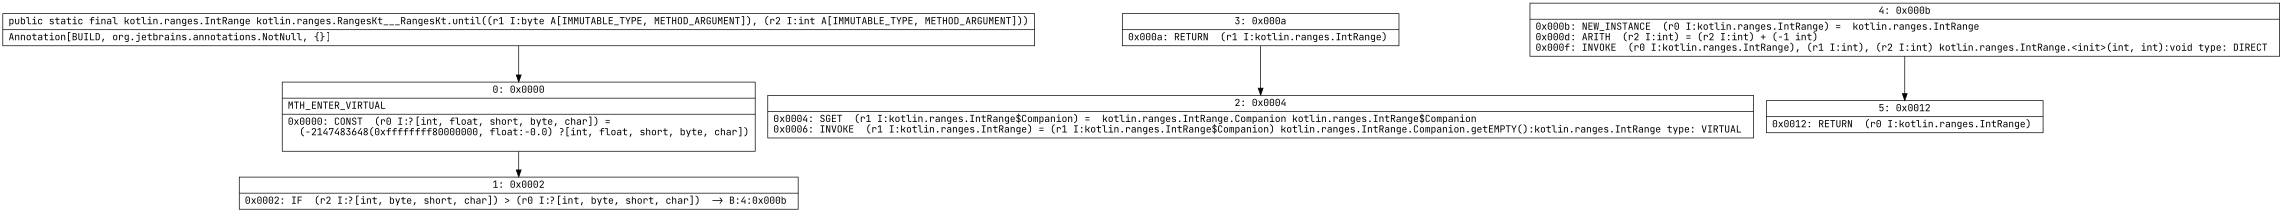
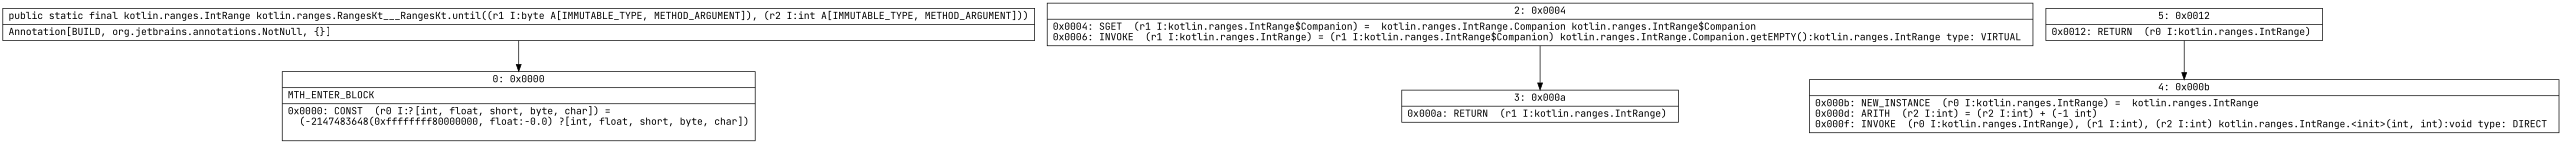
(1261, 67) -> (1540, 64)
(1905, 75) -> (2184, 57)
(337, 106) -> (331, 95)
(519, 193) -> none
